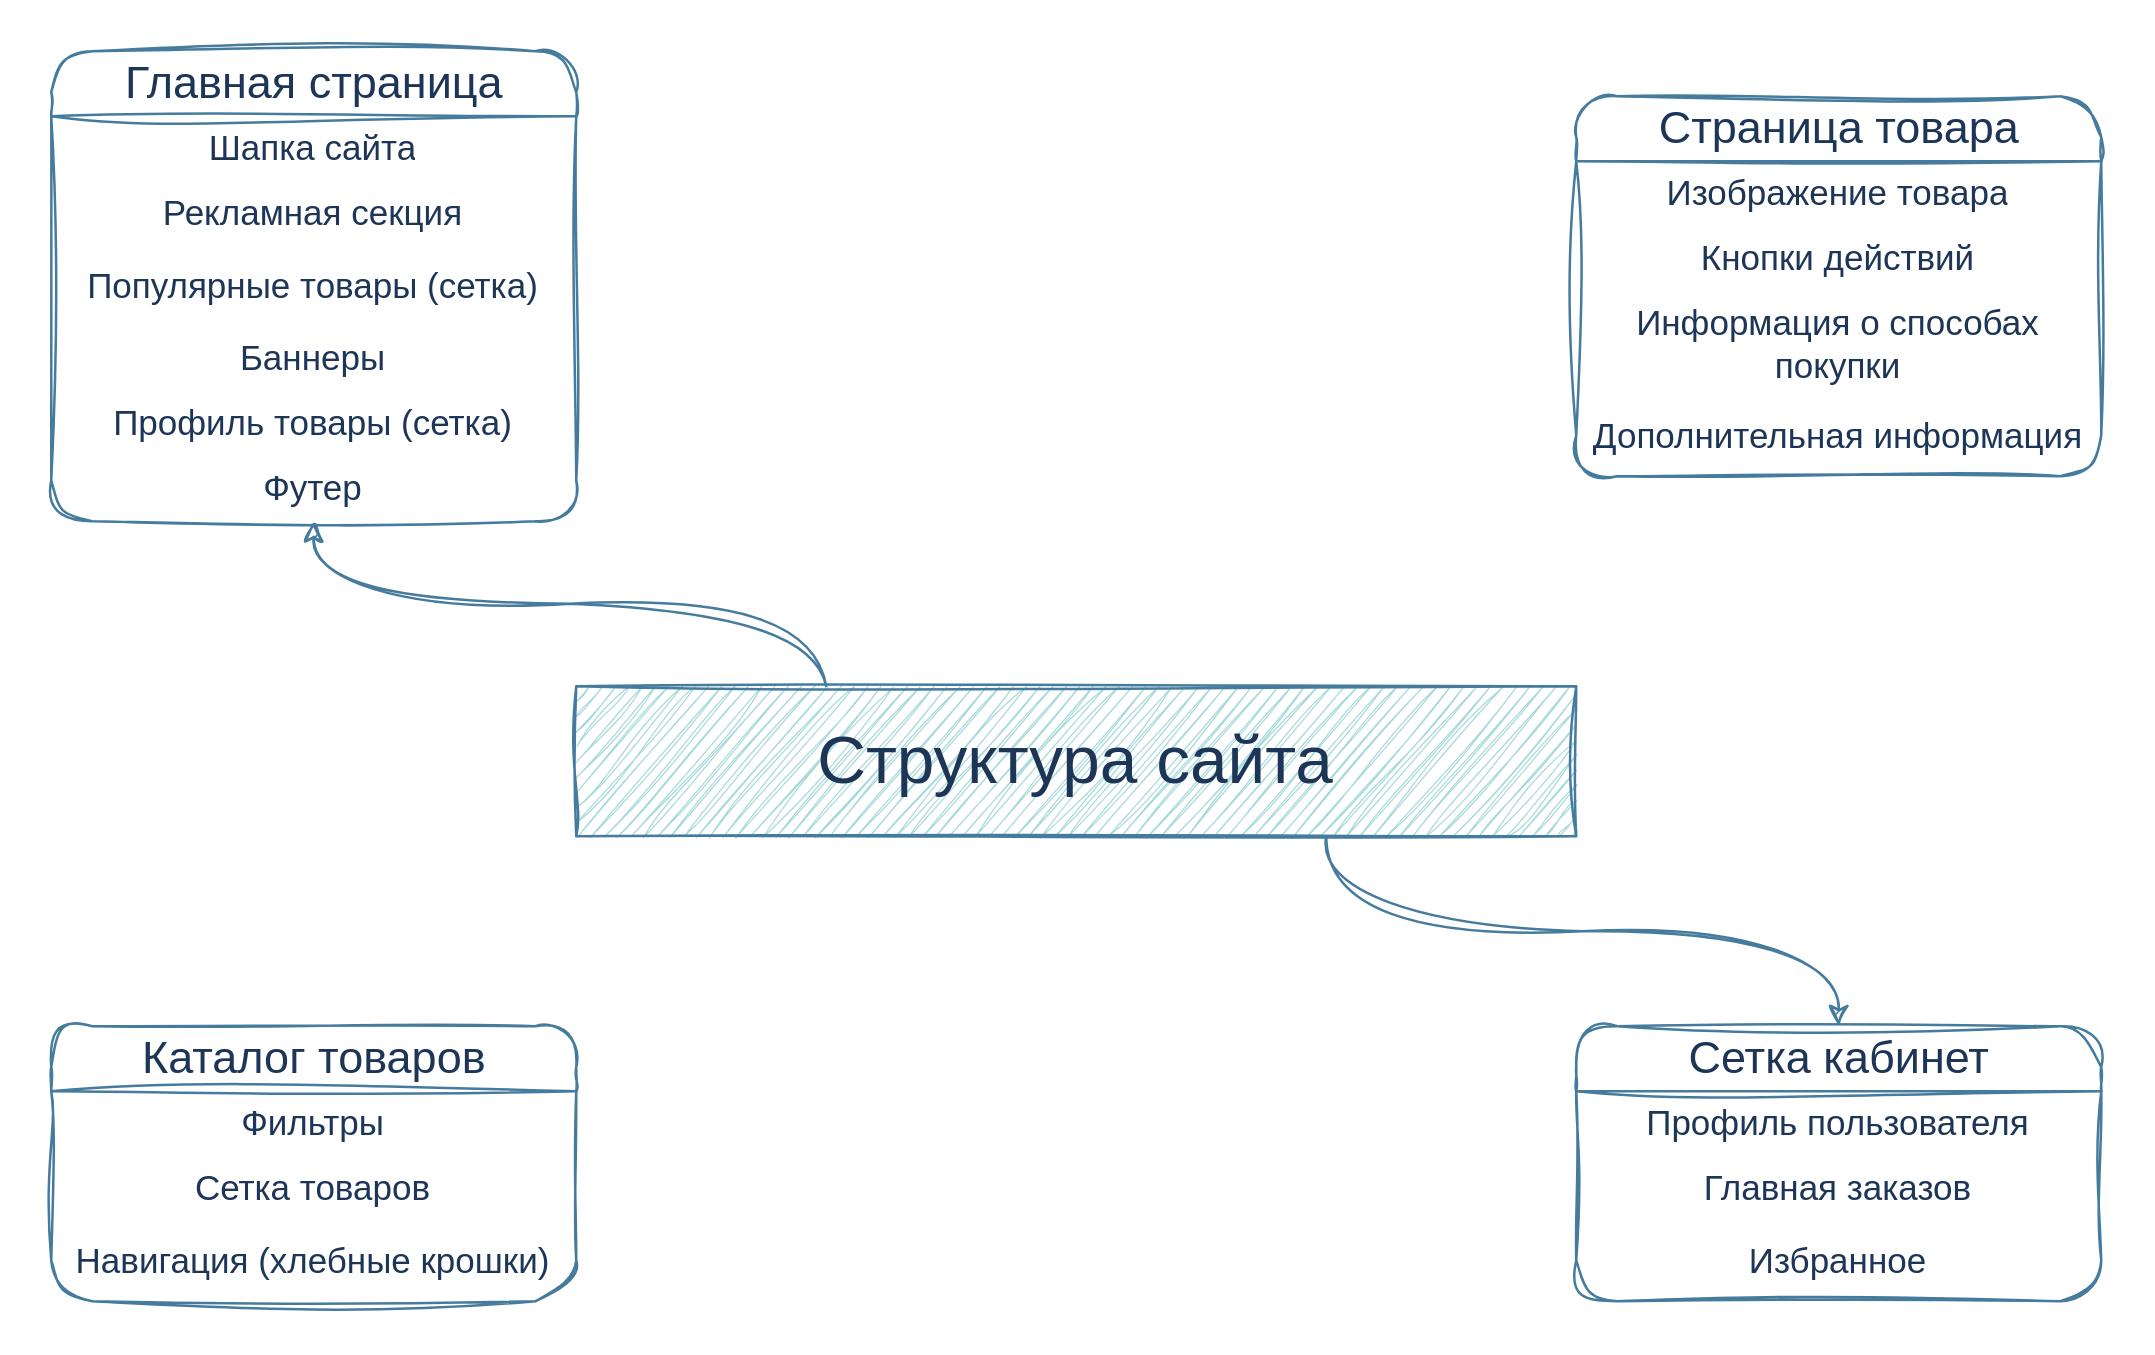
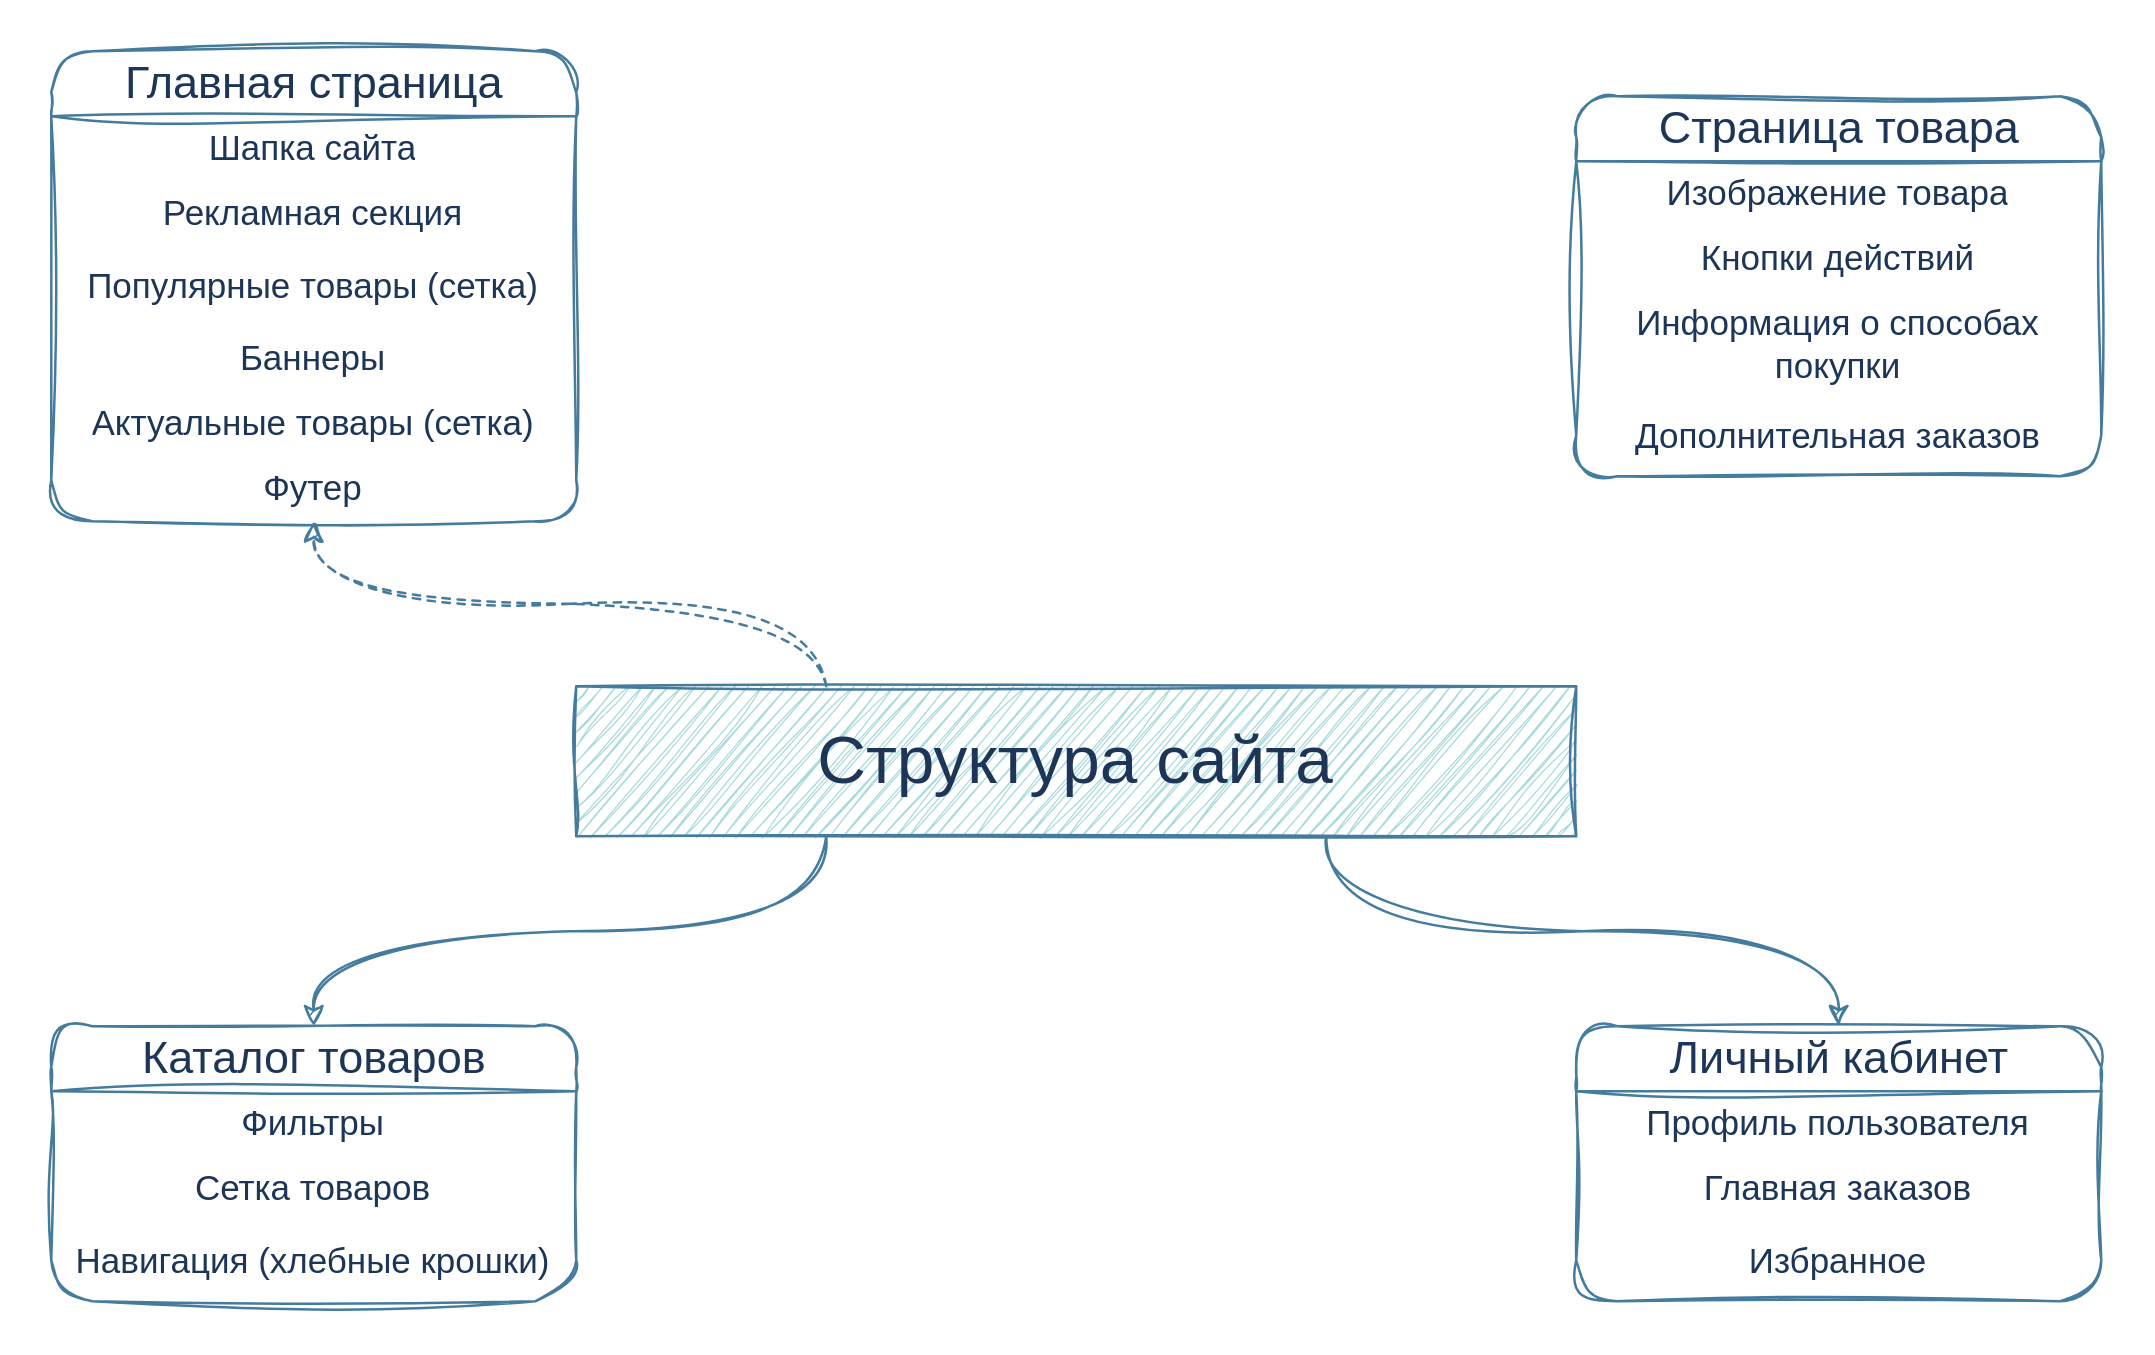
(314, 424) -> (314, 424)
(1839, 436) -> (1839, 436)
(427, 596) -> (427, 596)
none -> (575, 931)
(1840, 1059) -> (1840, 1059)
